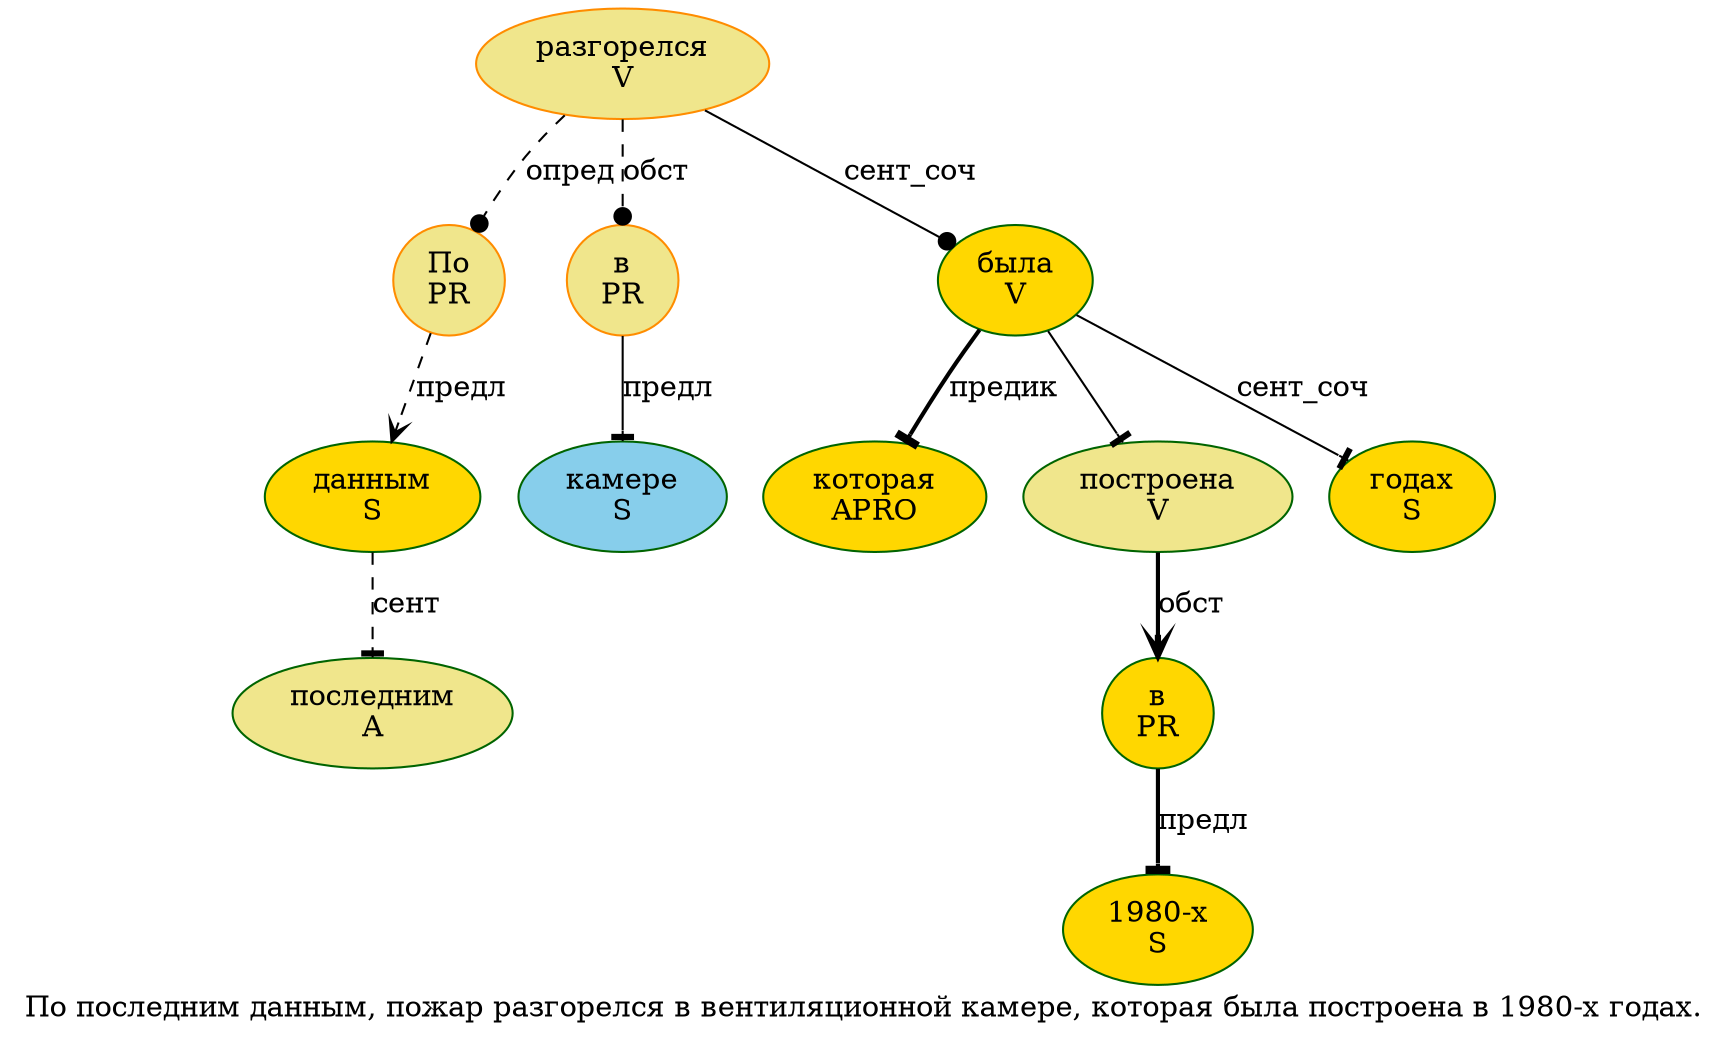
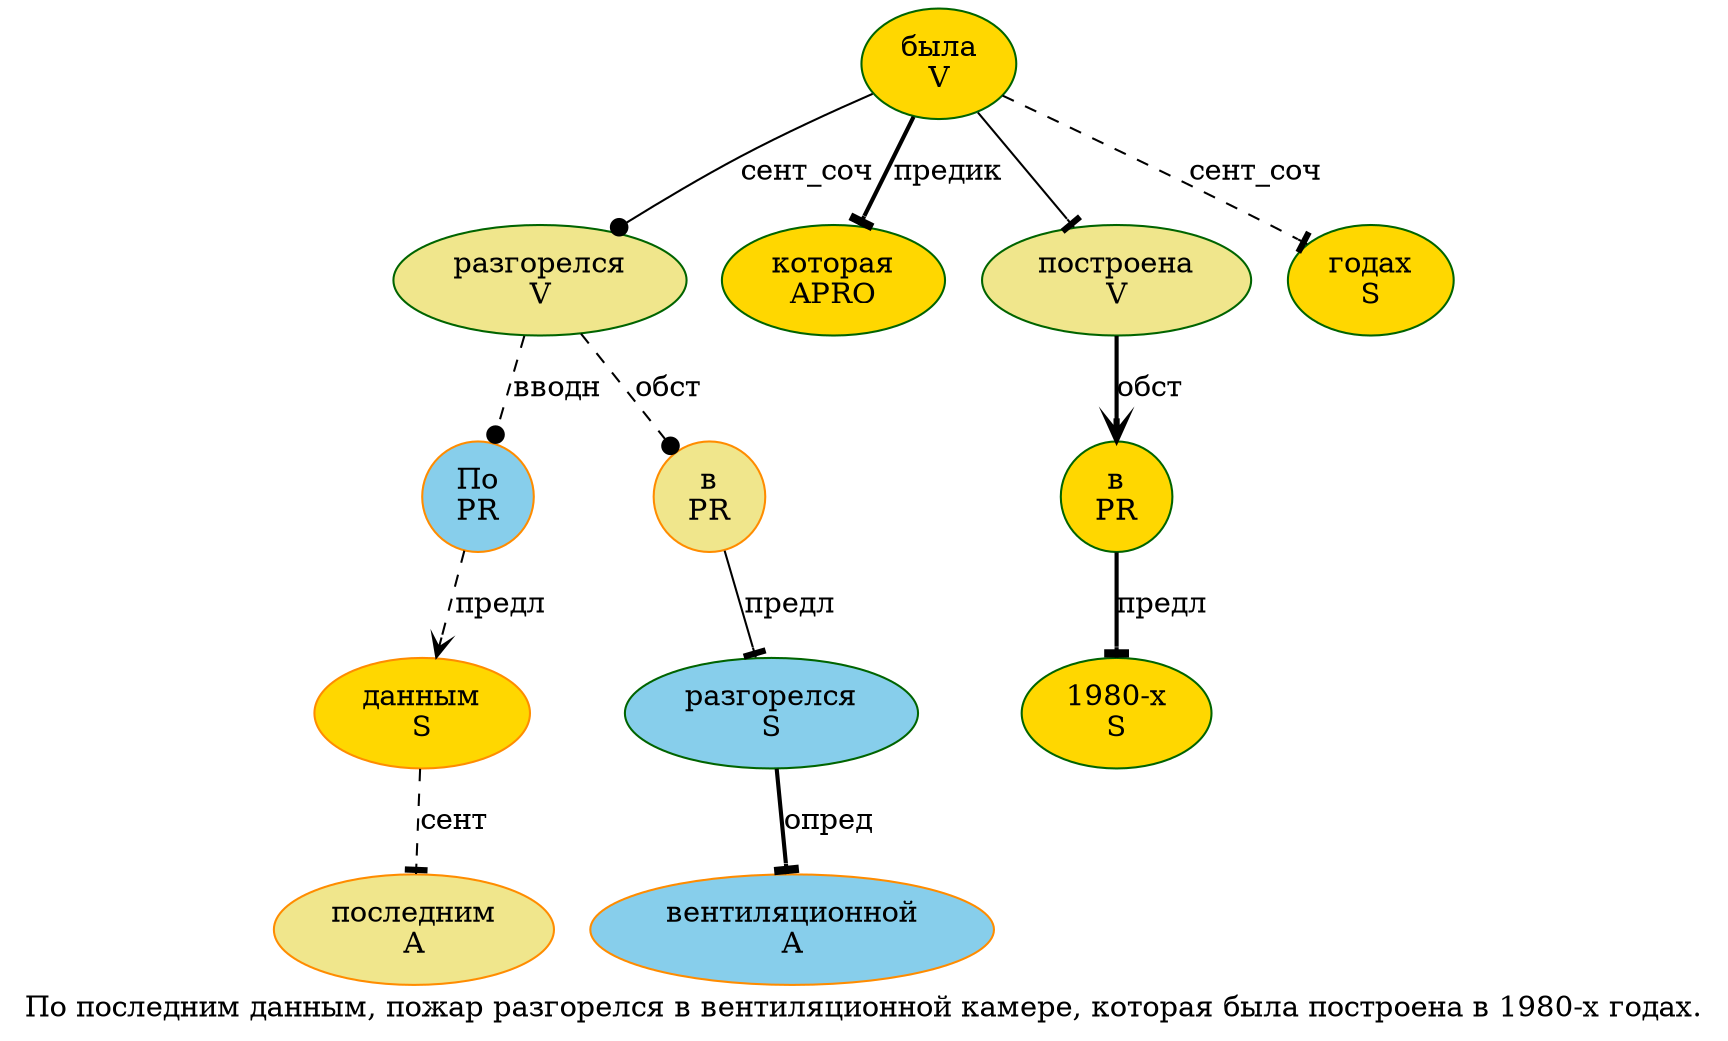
(623, 64) -> (540, 280)
(570, 172) -> (558, 388)
(822, 174) -> (747, 153)
(449, 280) -> (478, 497)
(1207, 385) -> (1151, 166)
(373, 497) -> (422, 713)
(623, 497) -> (771, 713)
(373, 713) -> (414, 930)
none -> (792, 930)
